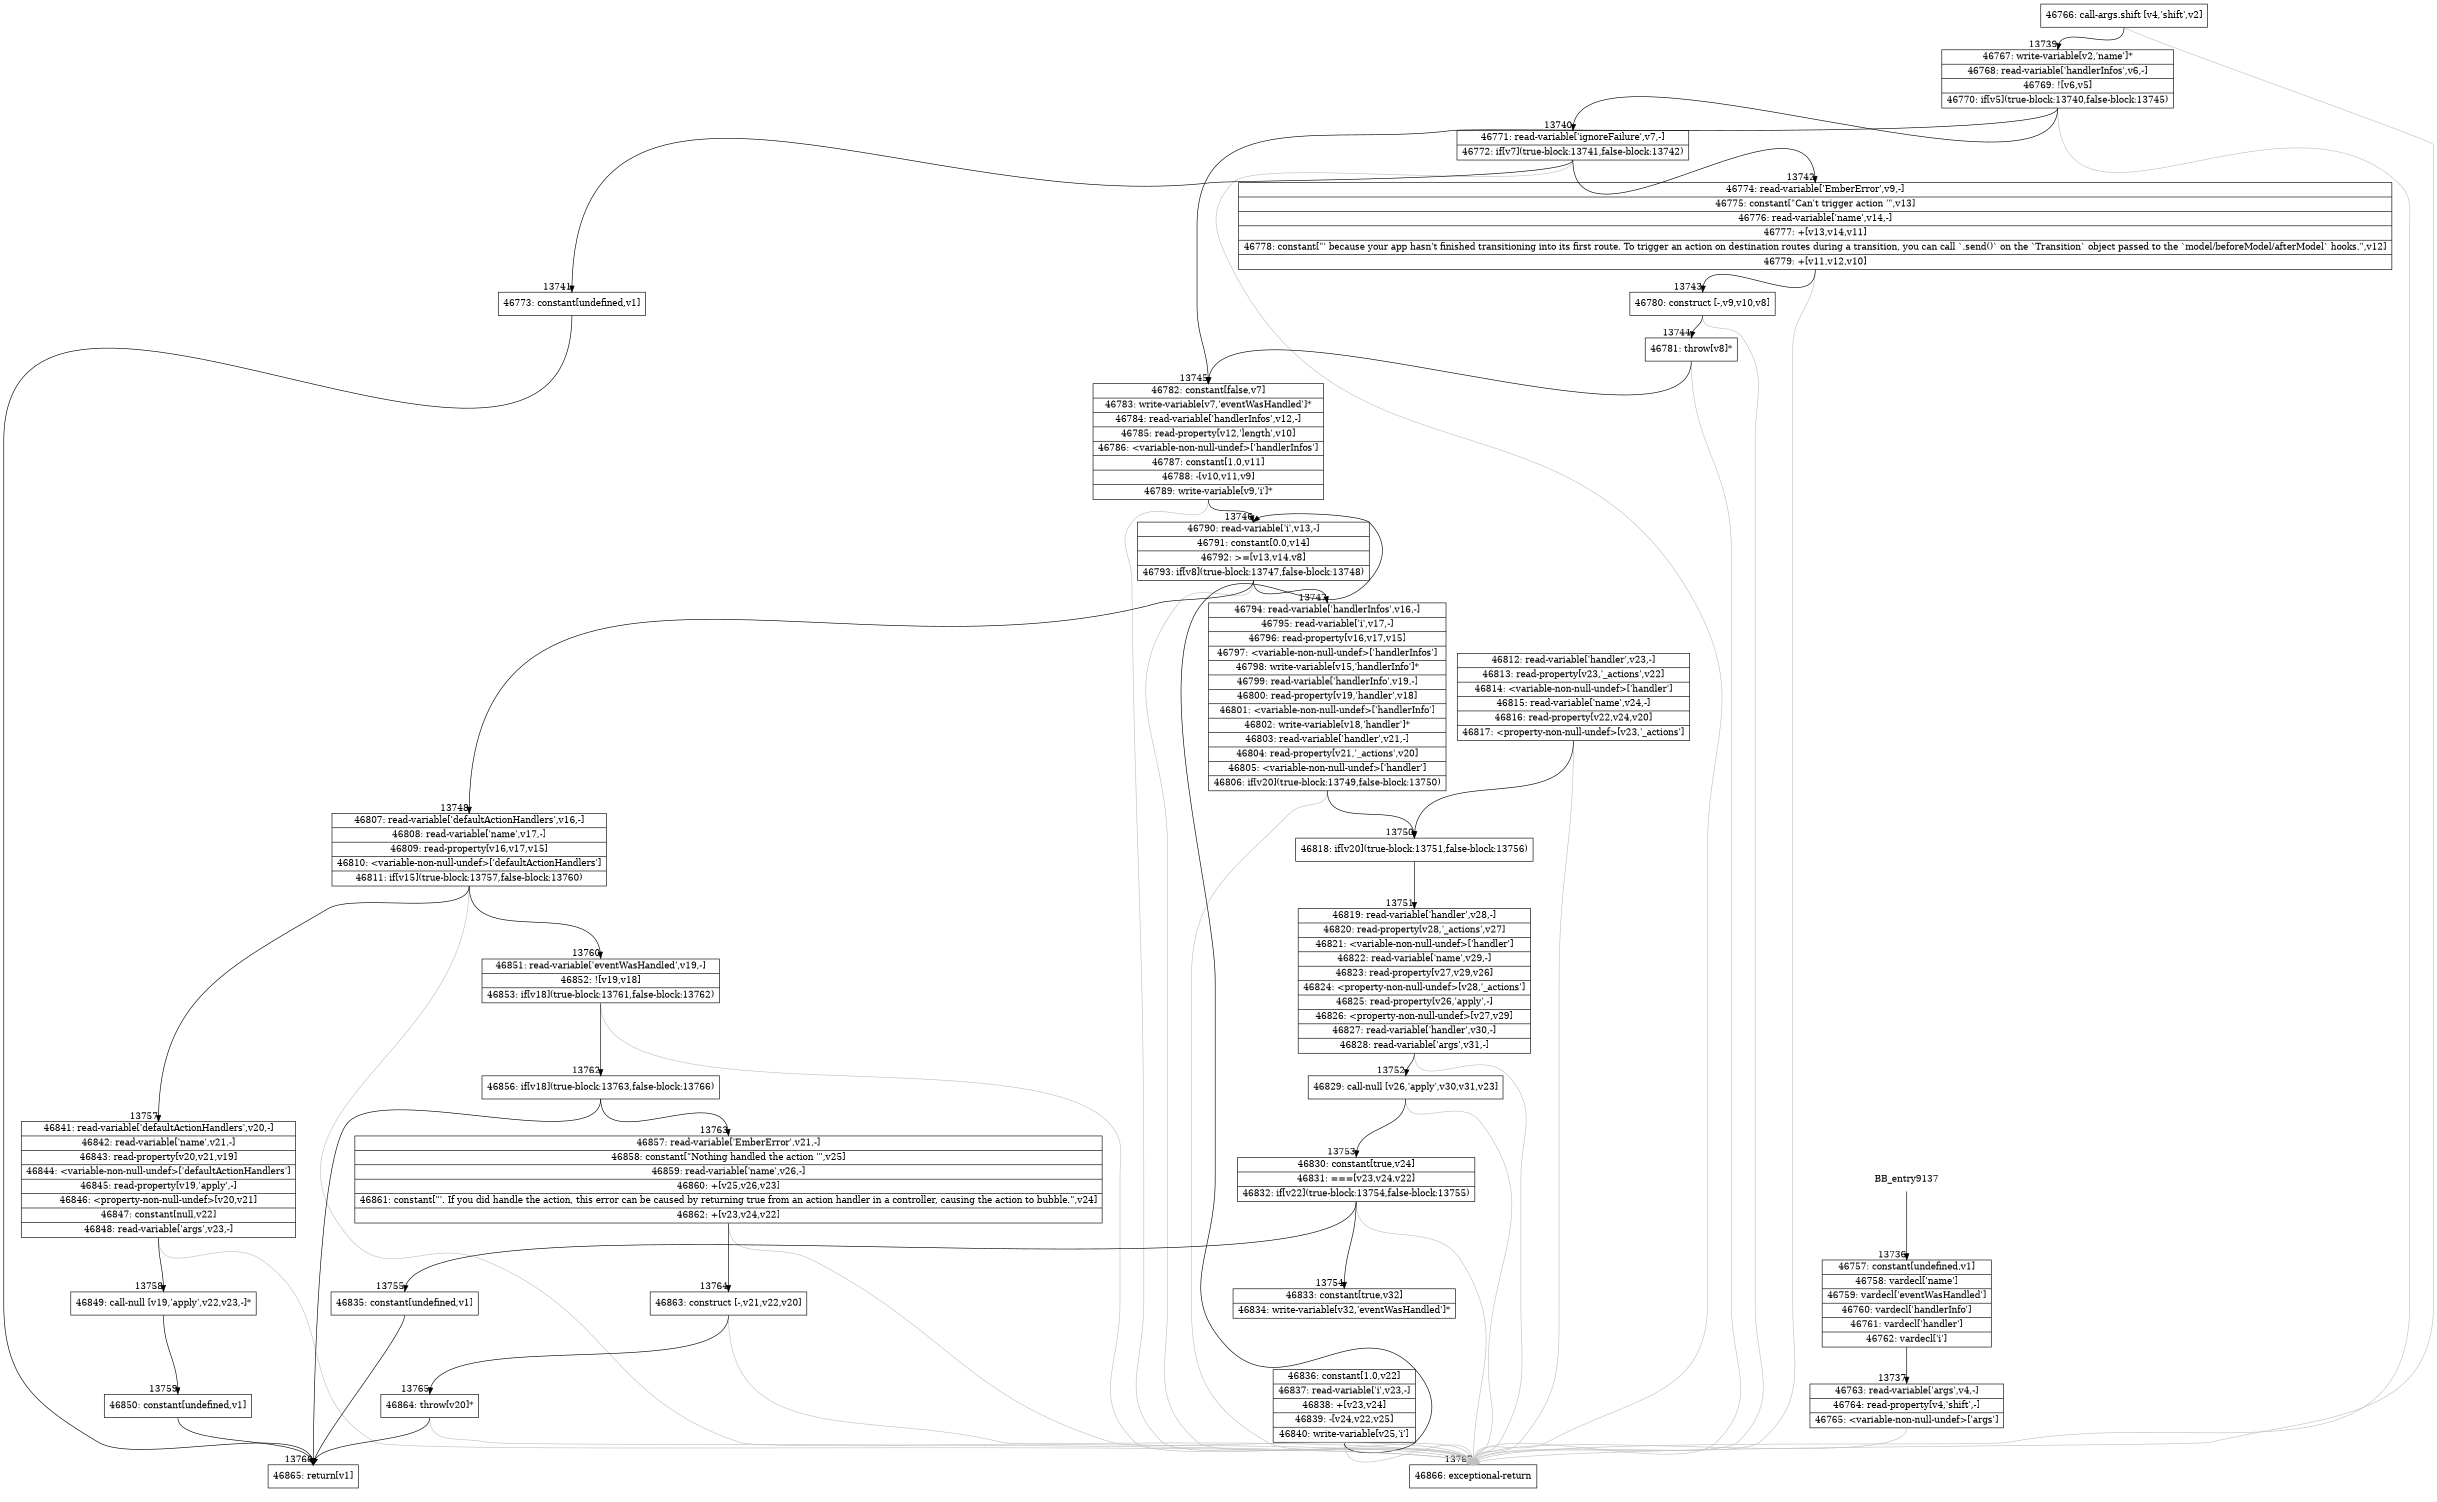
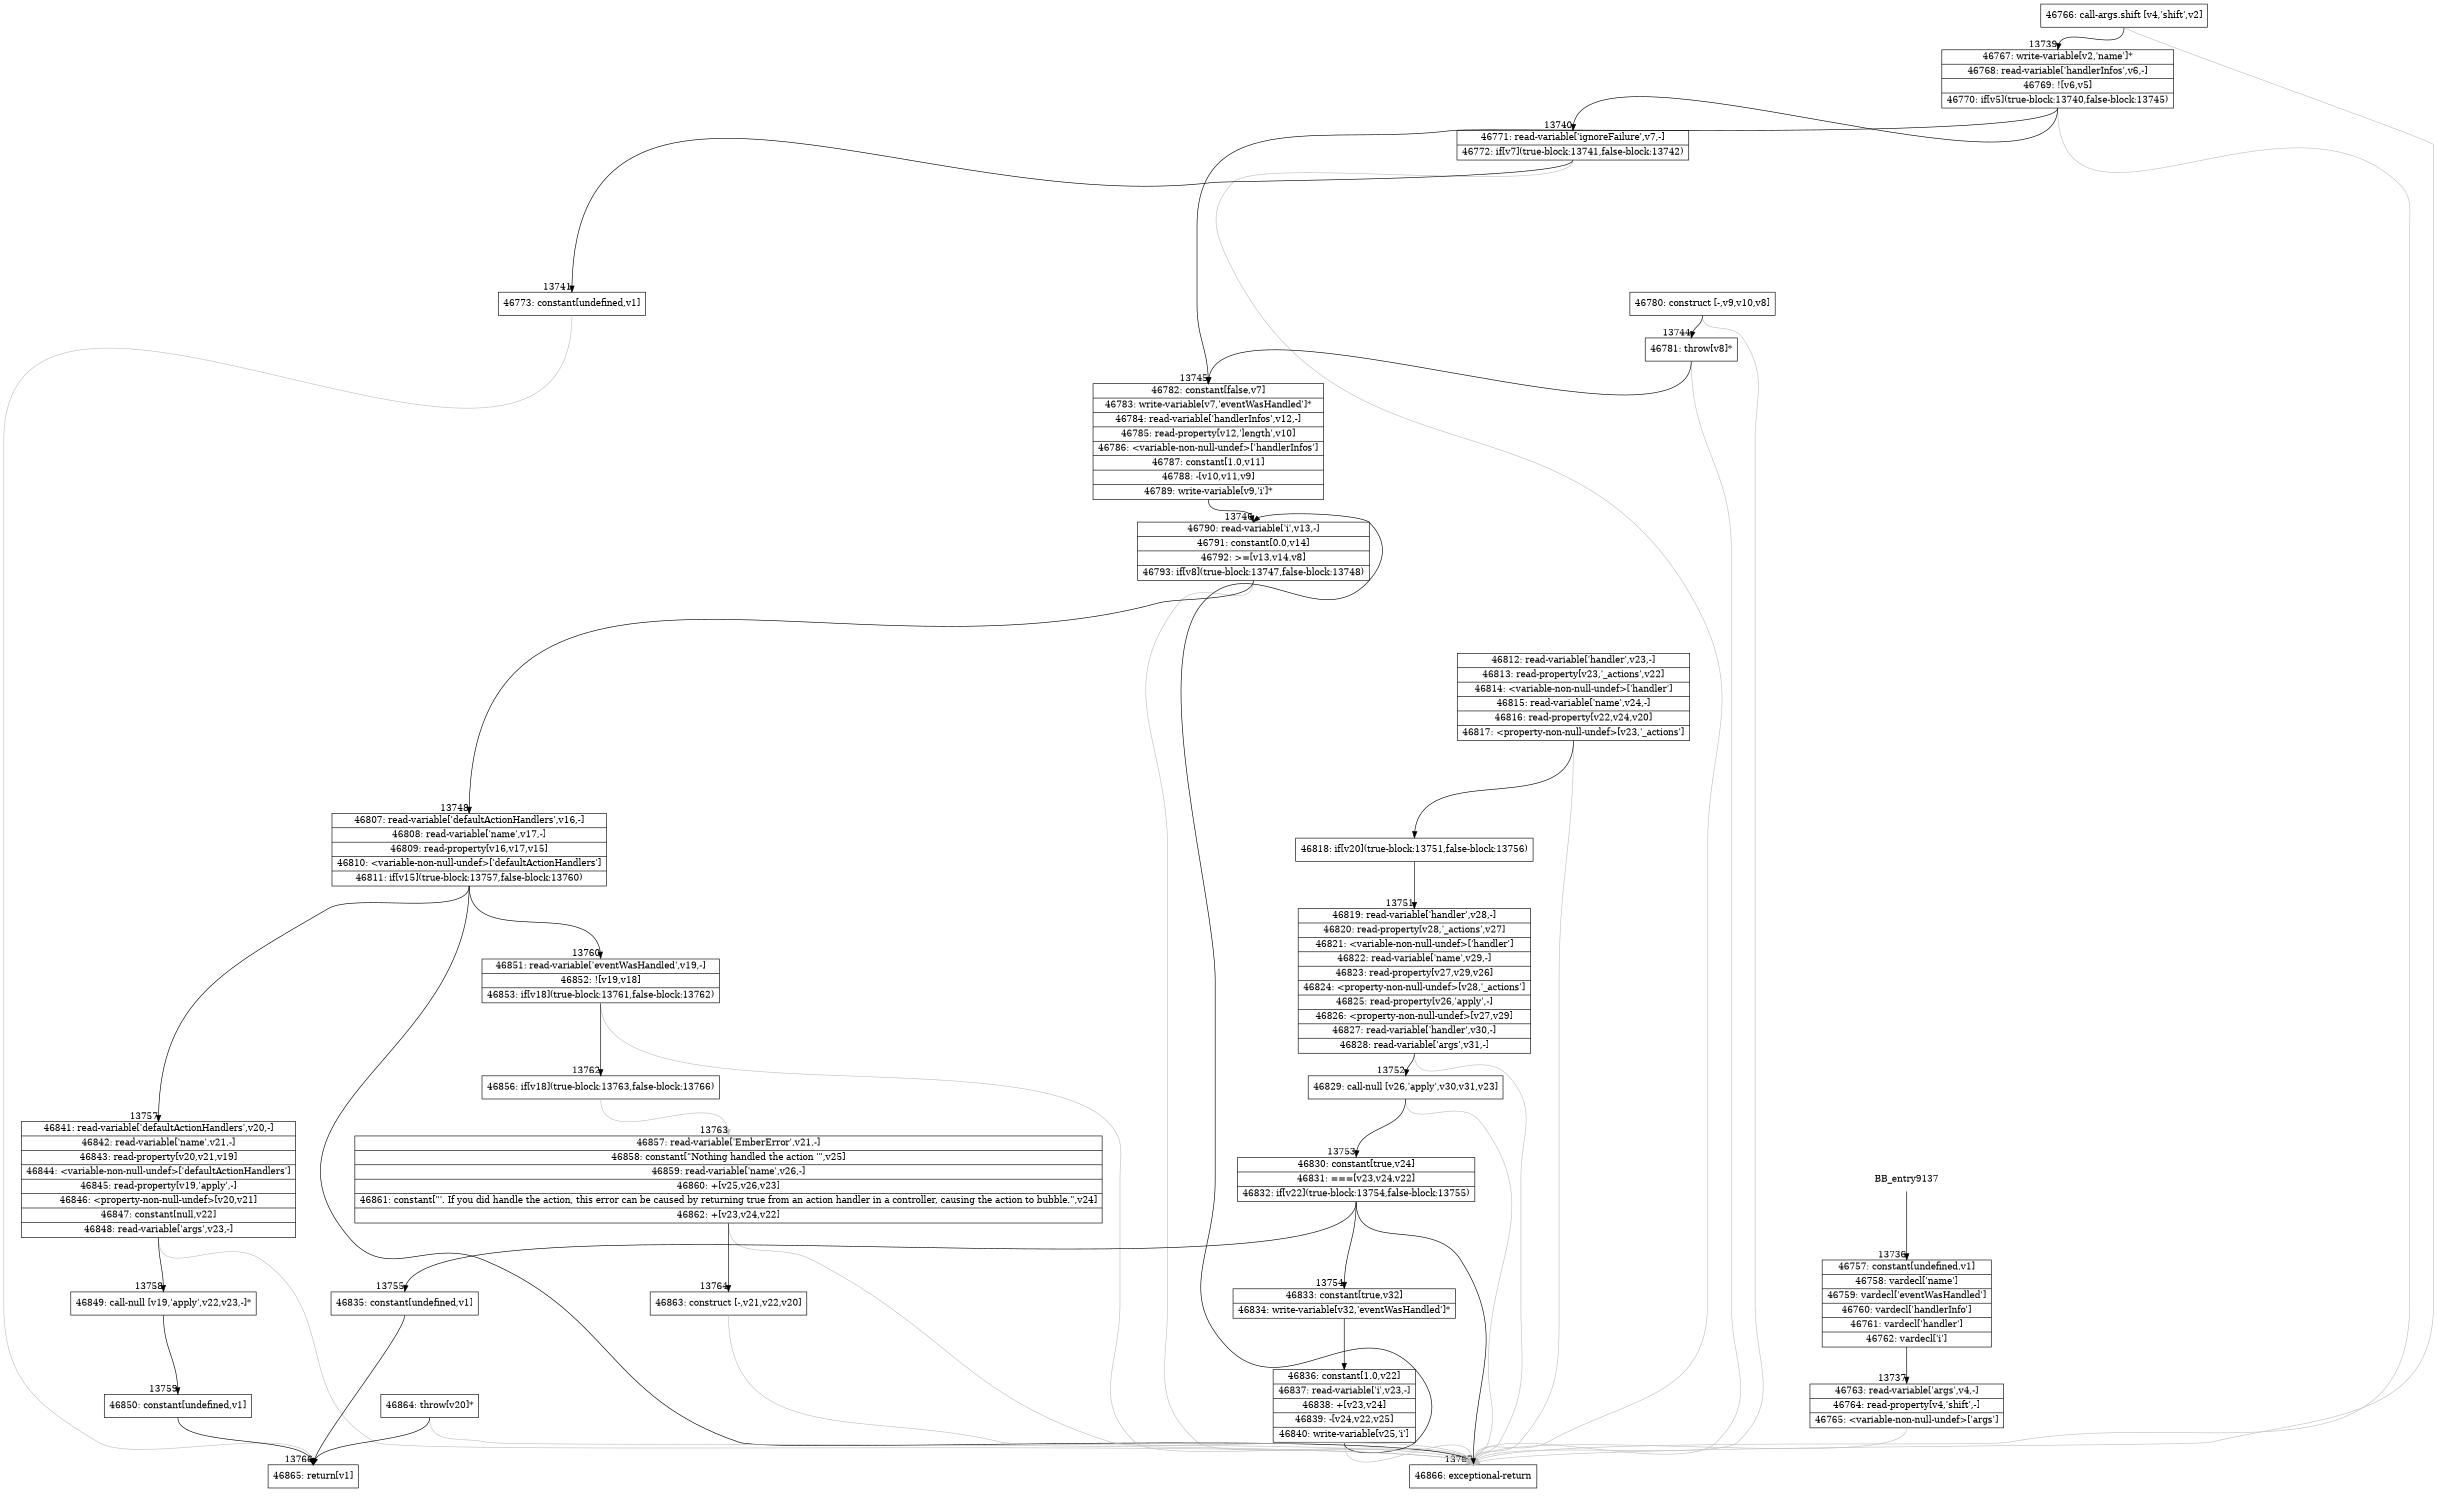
(1815, 226) -> none
(1327, 697) -> none
(4, 732) -> (4, 732)
(1143, 1096) -> none
(662, 1118) -> (662, 1118)
(335, 1157) -> none
(1477, 1293) -> (1477, 1293)
none -> (1344, 1341)
(582, 1355) -> none
(681, 1415) -> (681, 1415)
